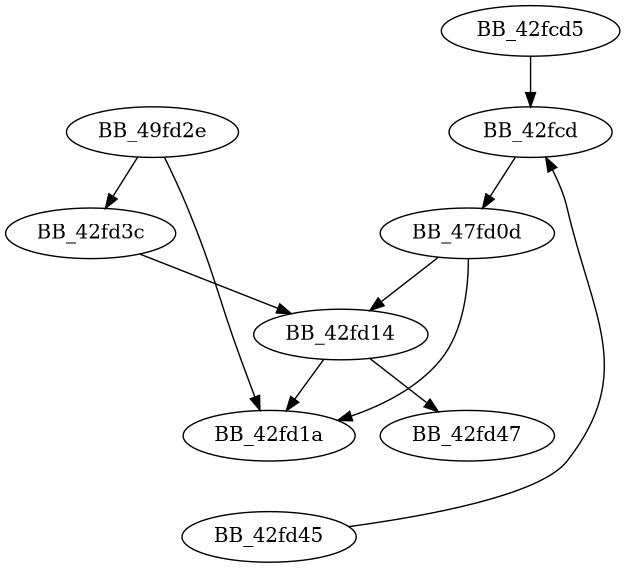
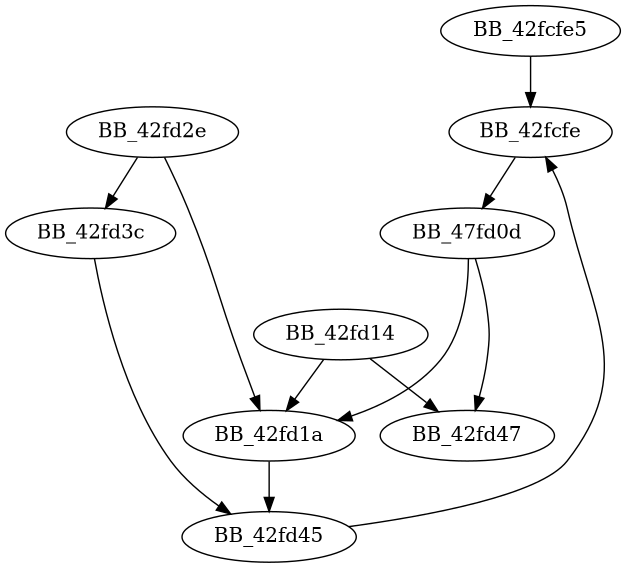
(531, 31) -> (531, 31)
(152, 132) -> (152, 132)
(531, 132) -> (531, 132)
(202, 279) -> (134, 395)
(410, 279) -> (489, 327)
none -> (269, 479)
